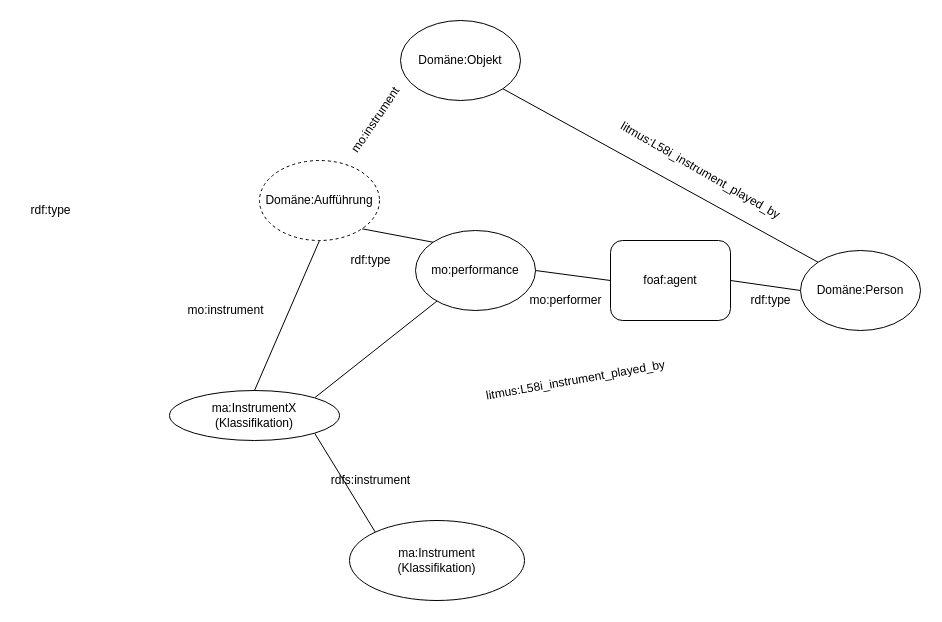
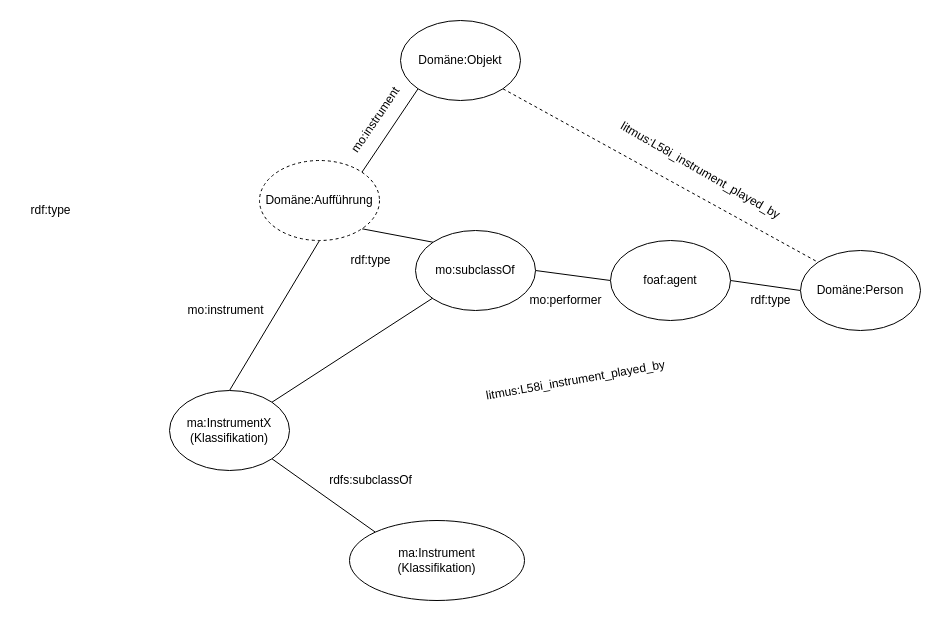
none -> (390, 131)
(661, 176) -> (661, 176)
(476, 271) -> (476, 271)
(671, 281) -> (671, 281)
(255, 416) -> (230, 431)
(371, 481) -> (371, 481)
